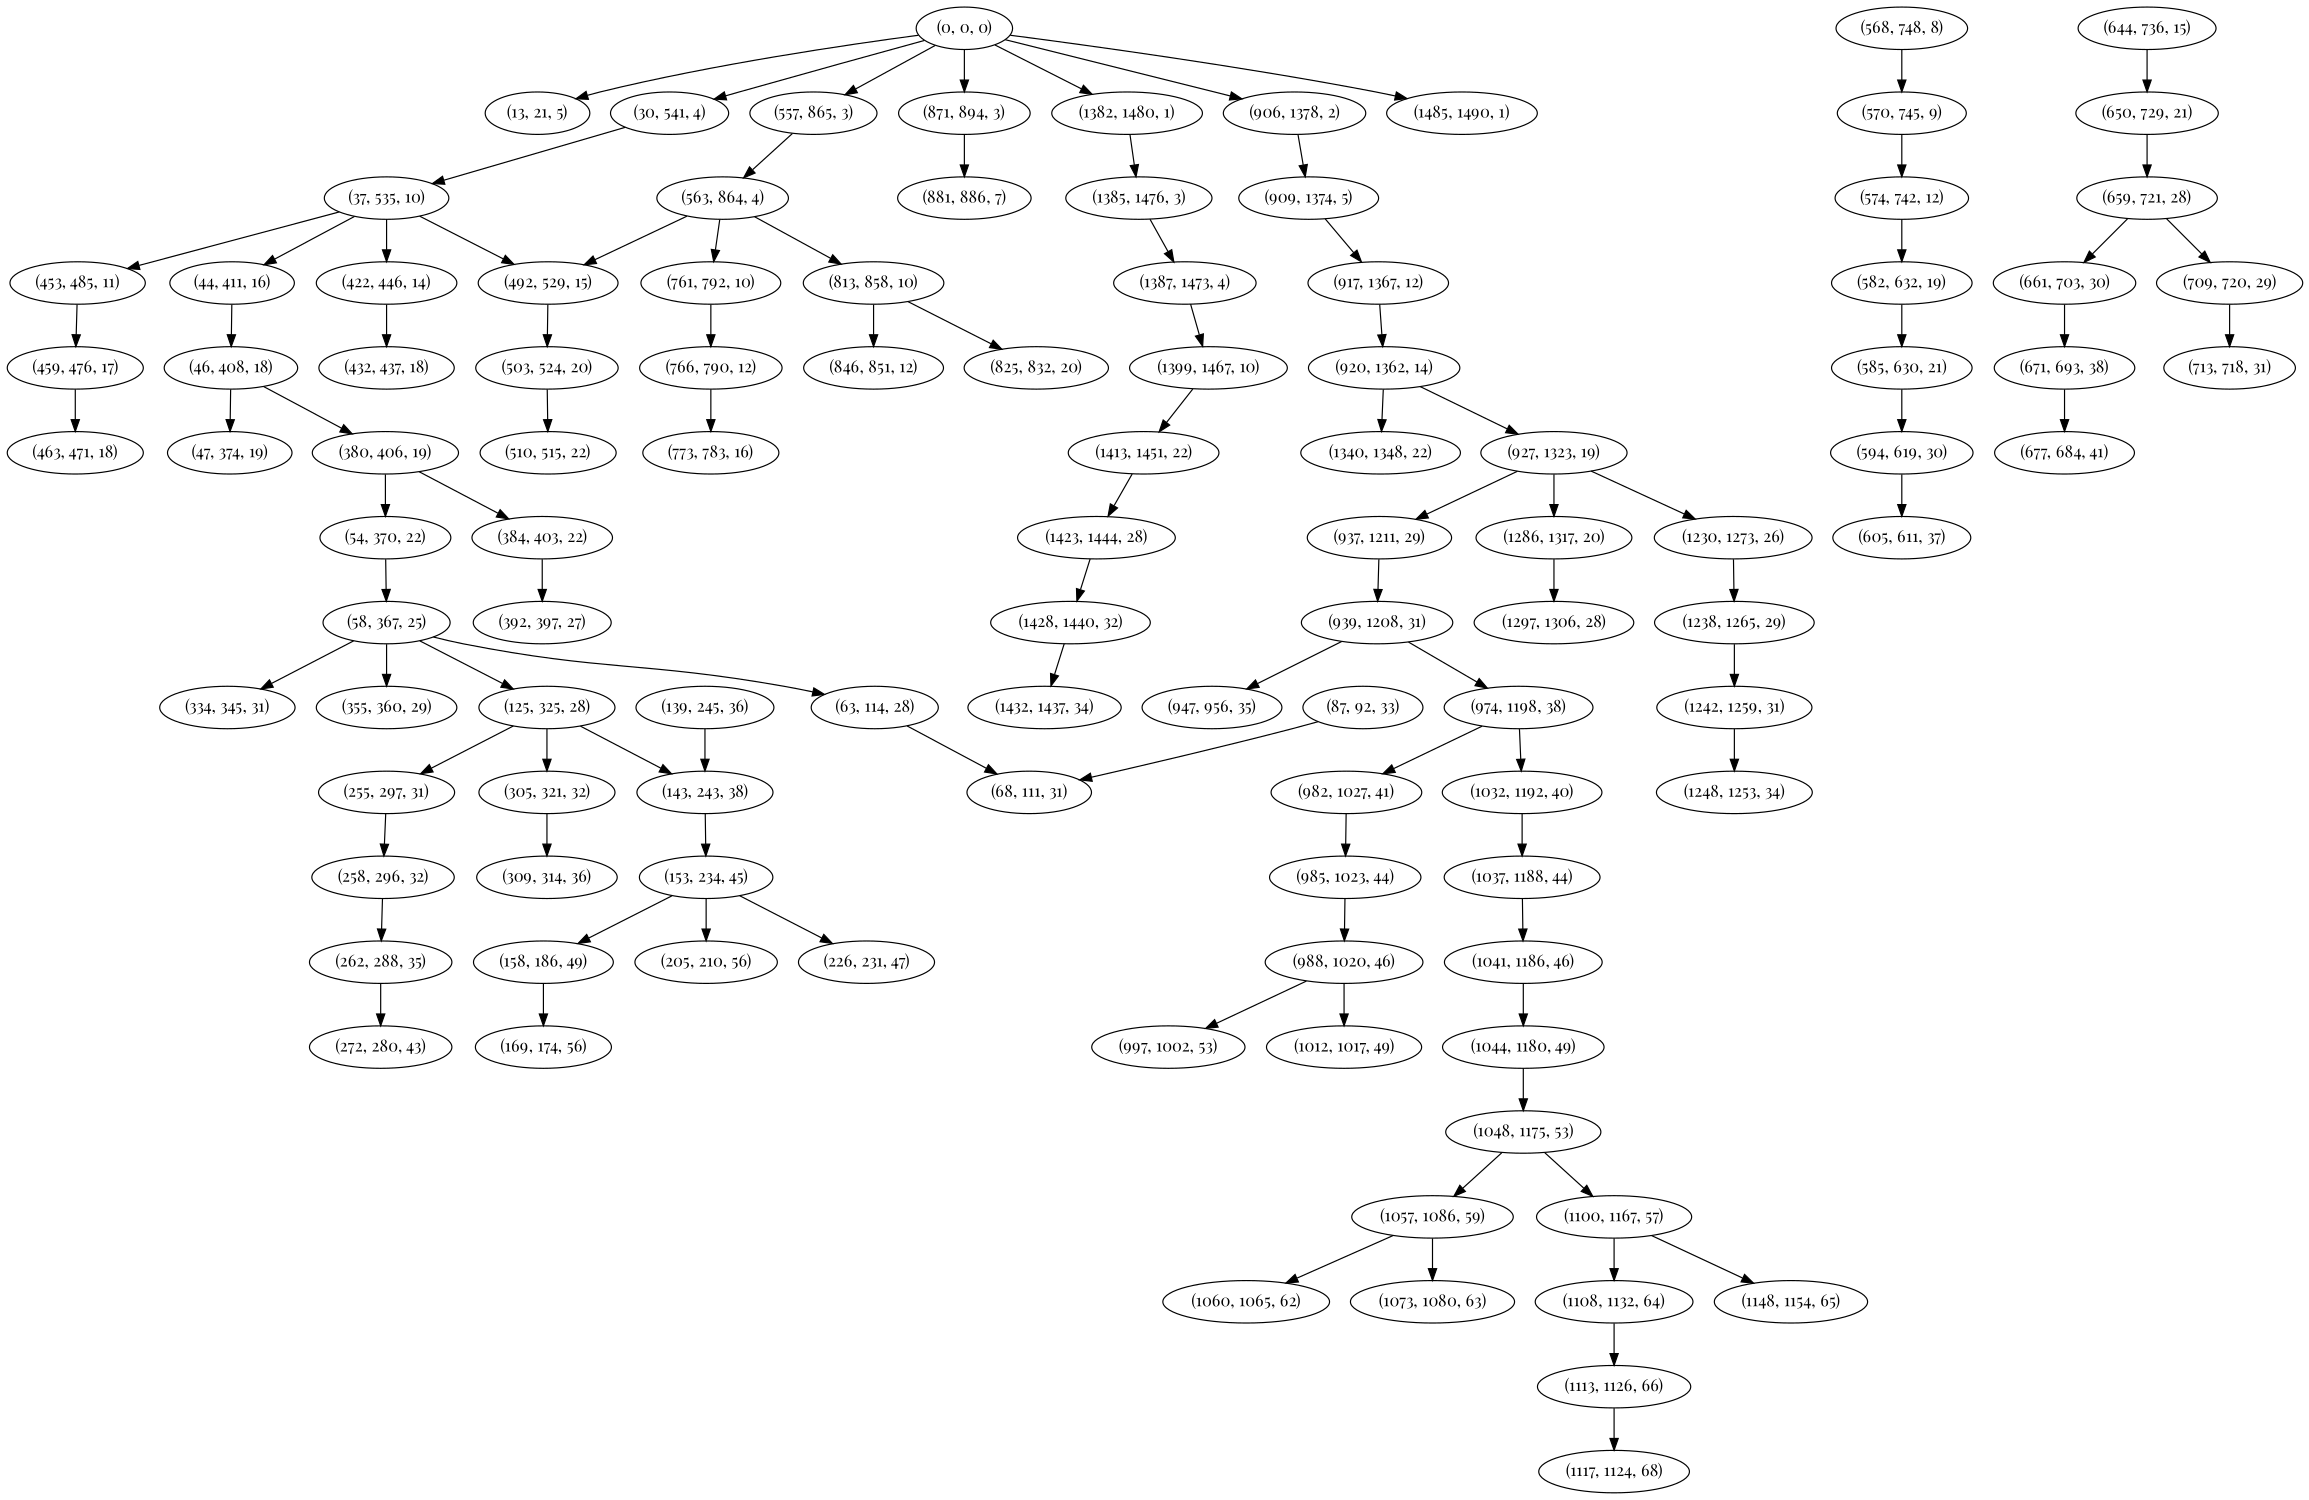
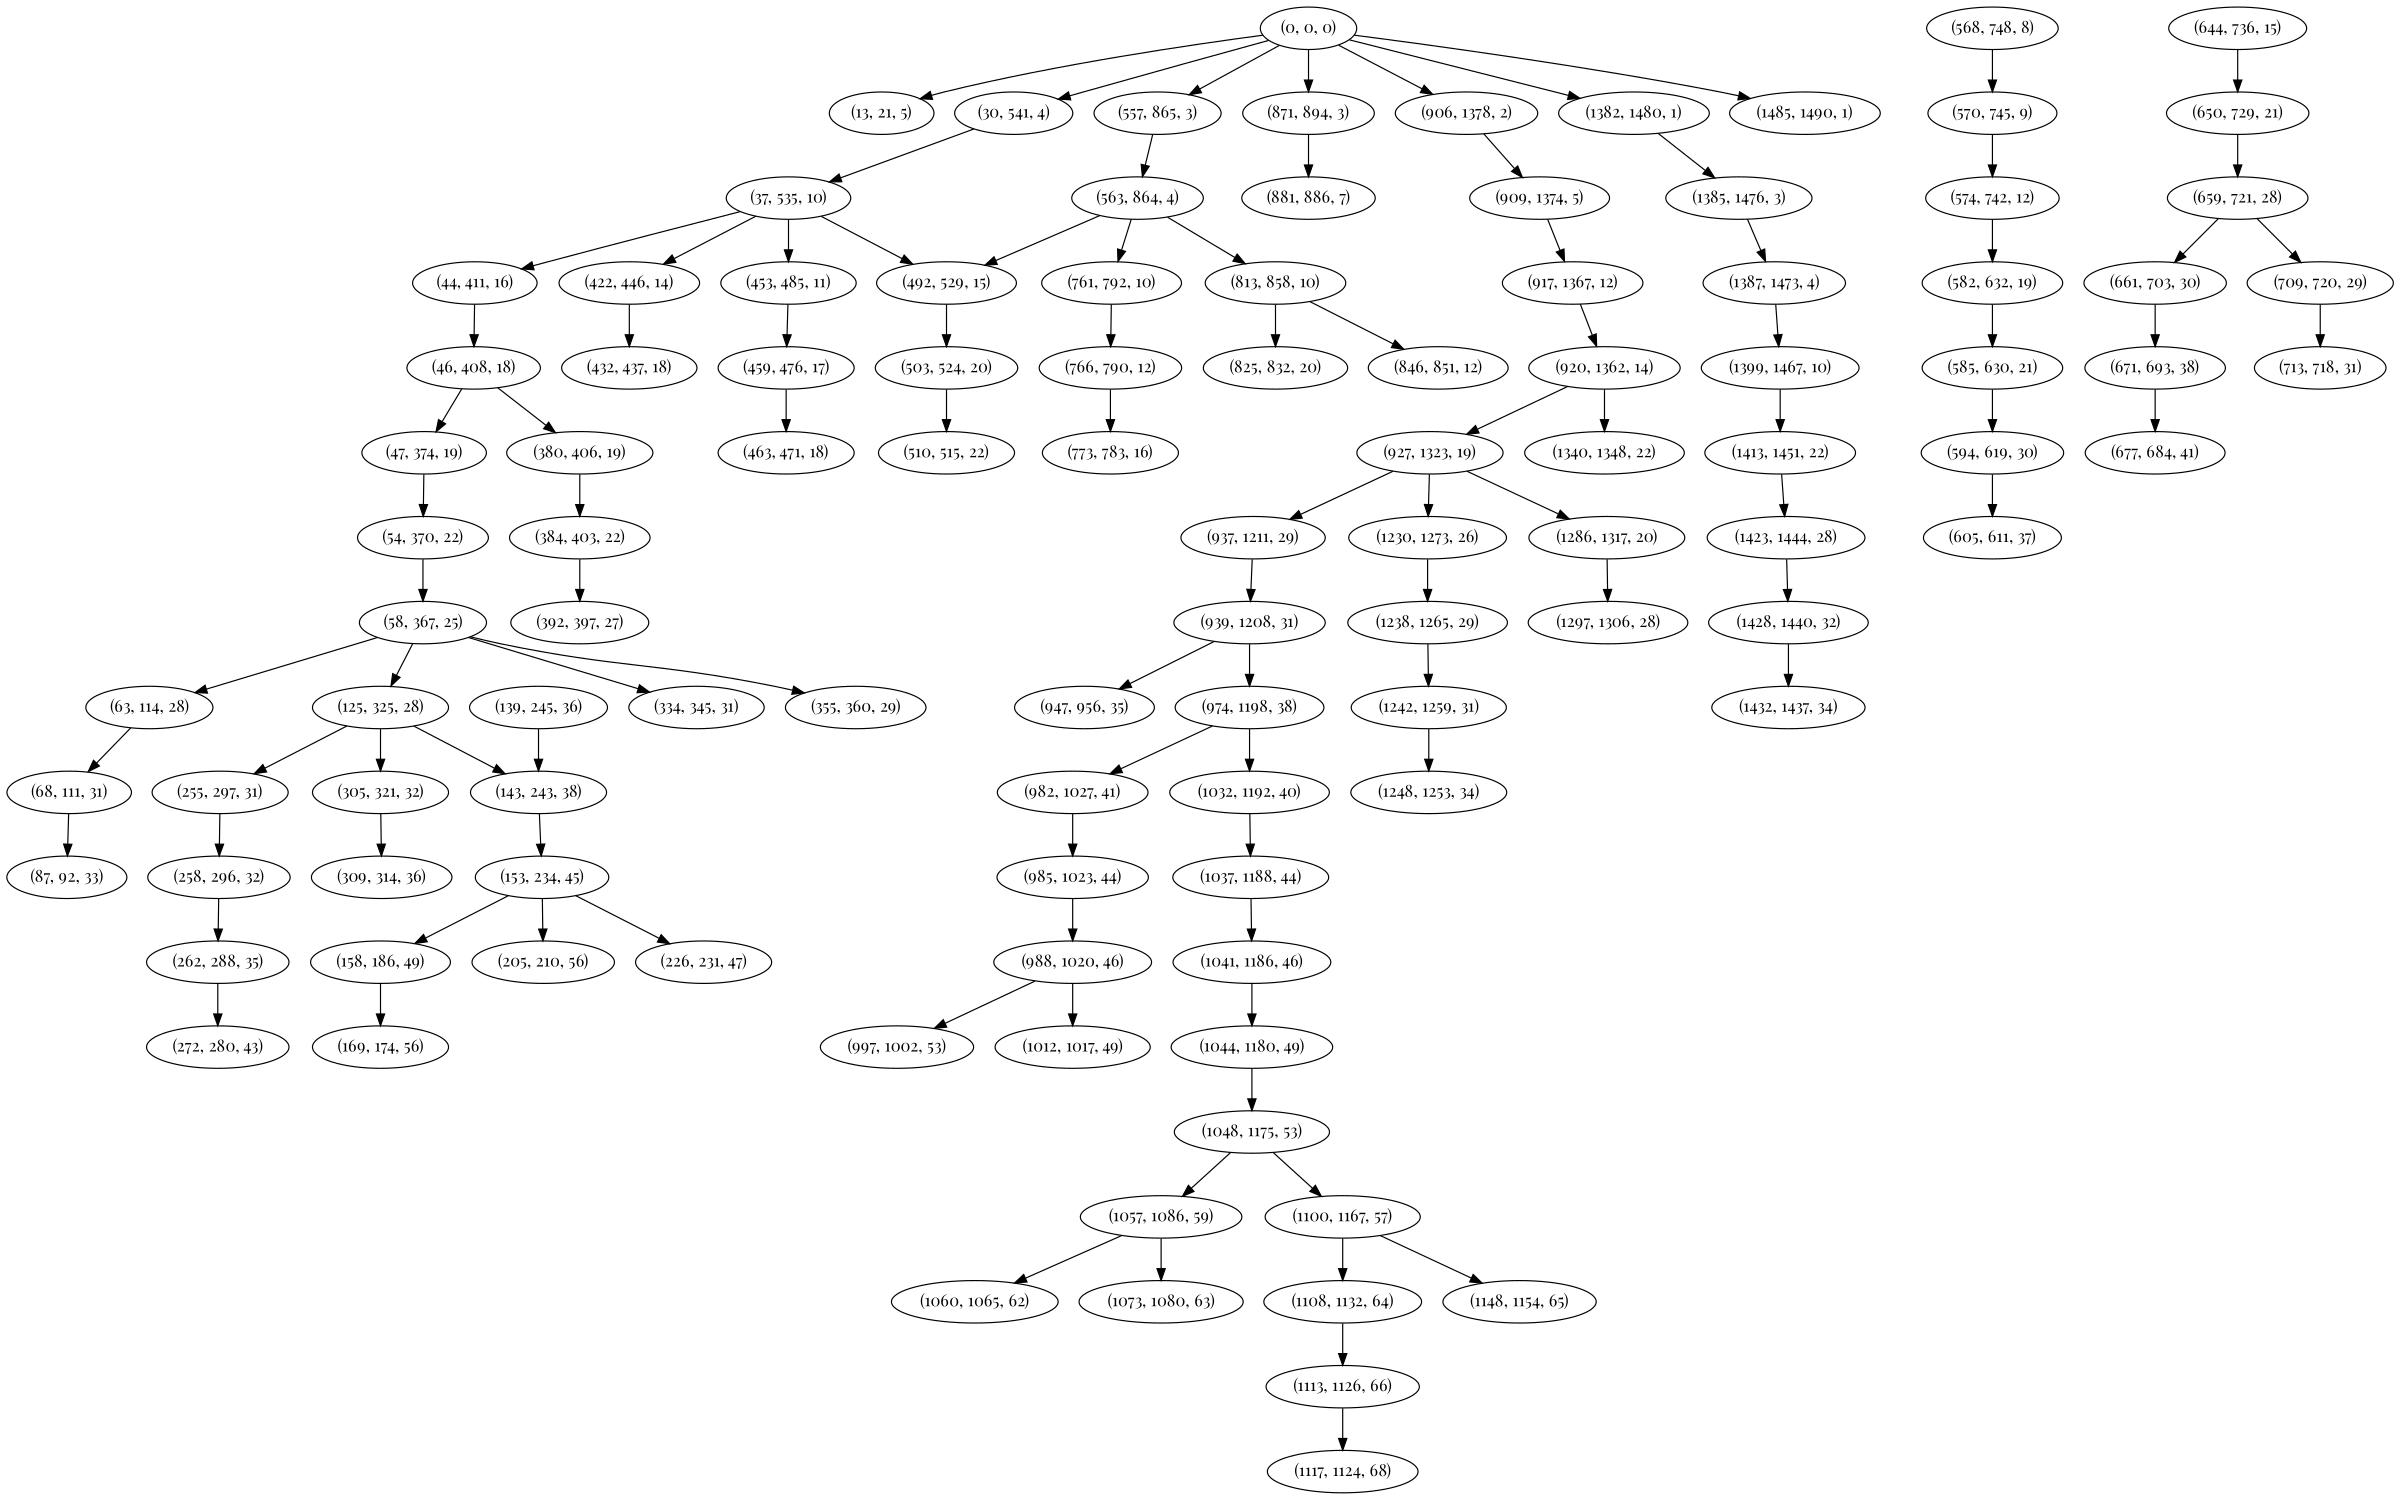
(385, 489) -> (424, 489)
(1205, 751) -> (68, 829)
